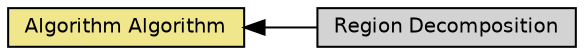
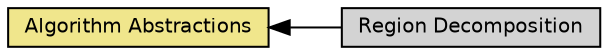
(126, 27) -> (138, 27)
